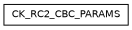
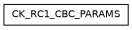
(66, 15) -> (66, 15)
